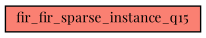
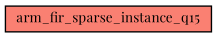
(103, 19) -> (108, 19)
